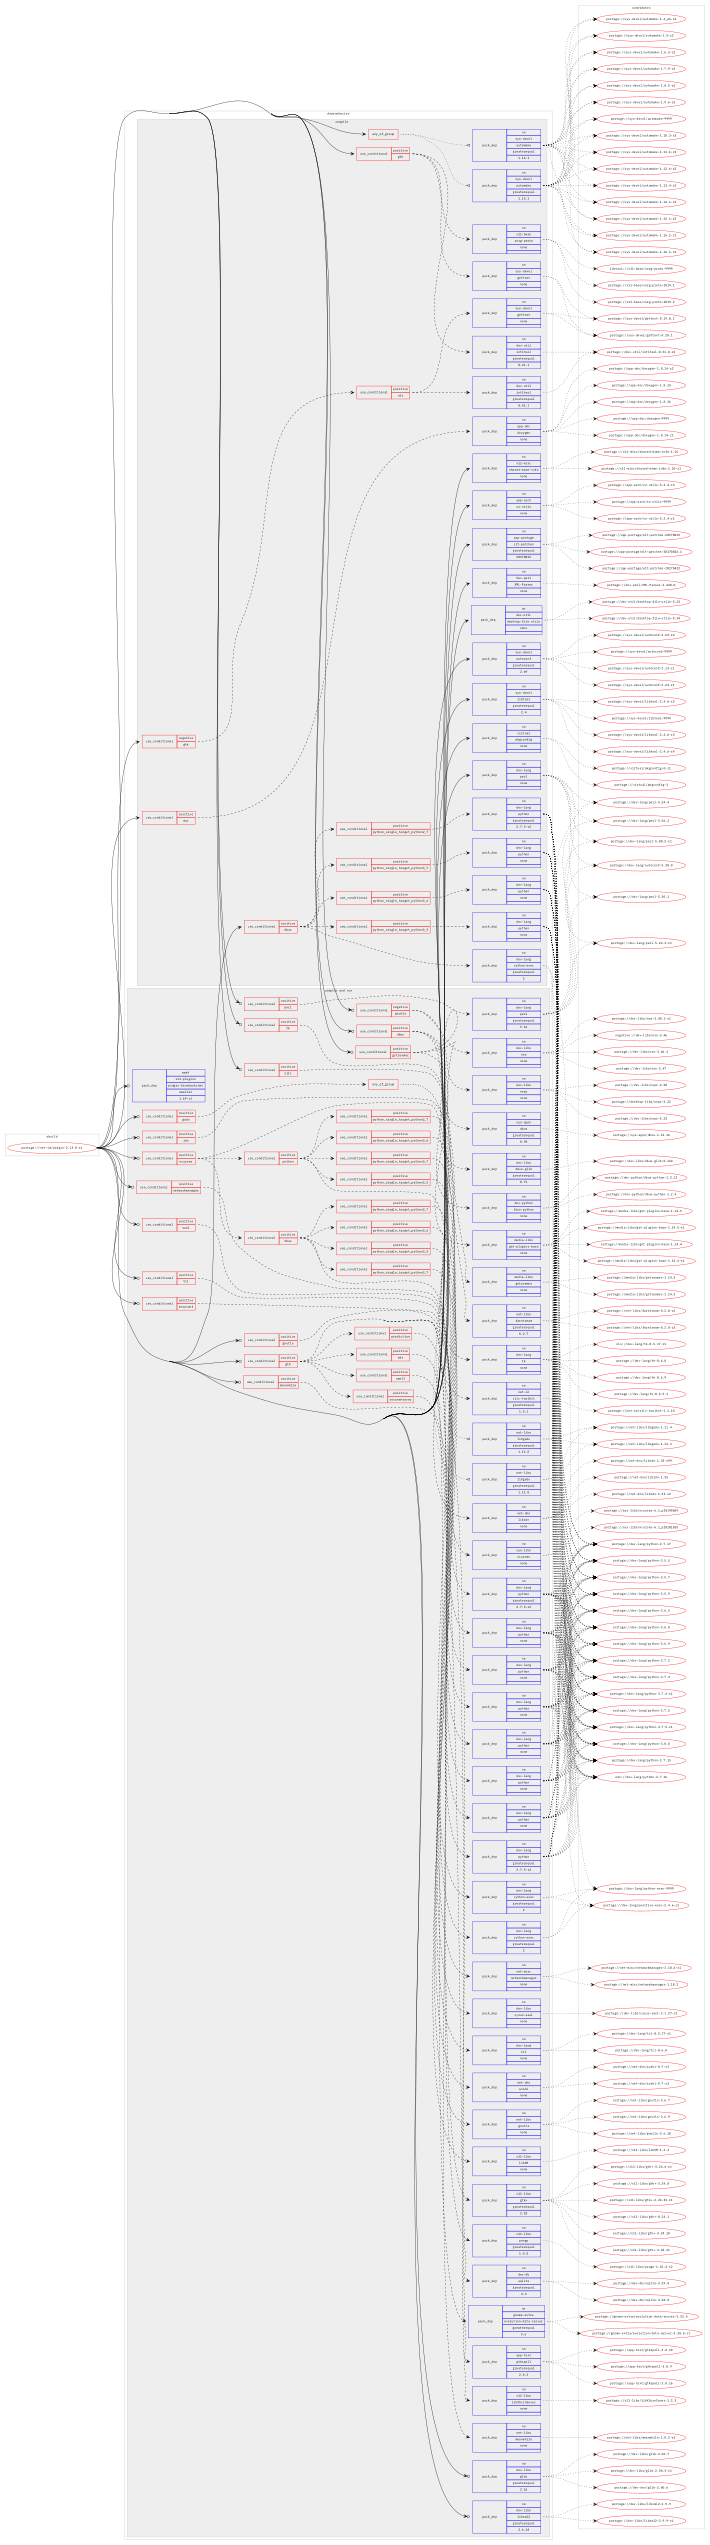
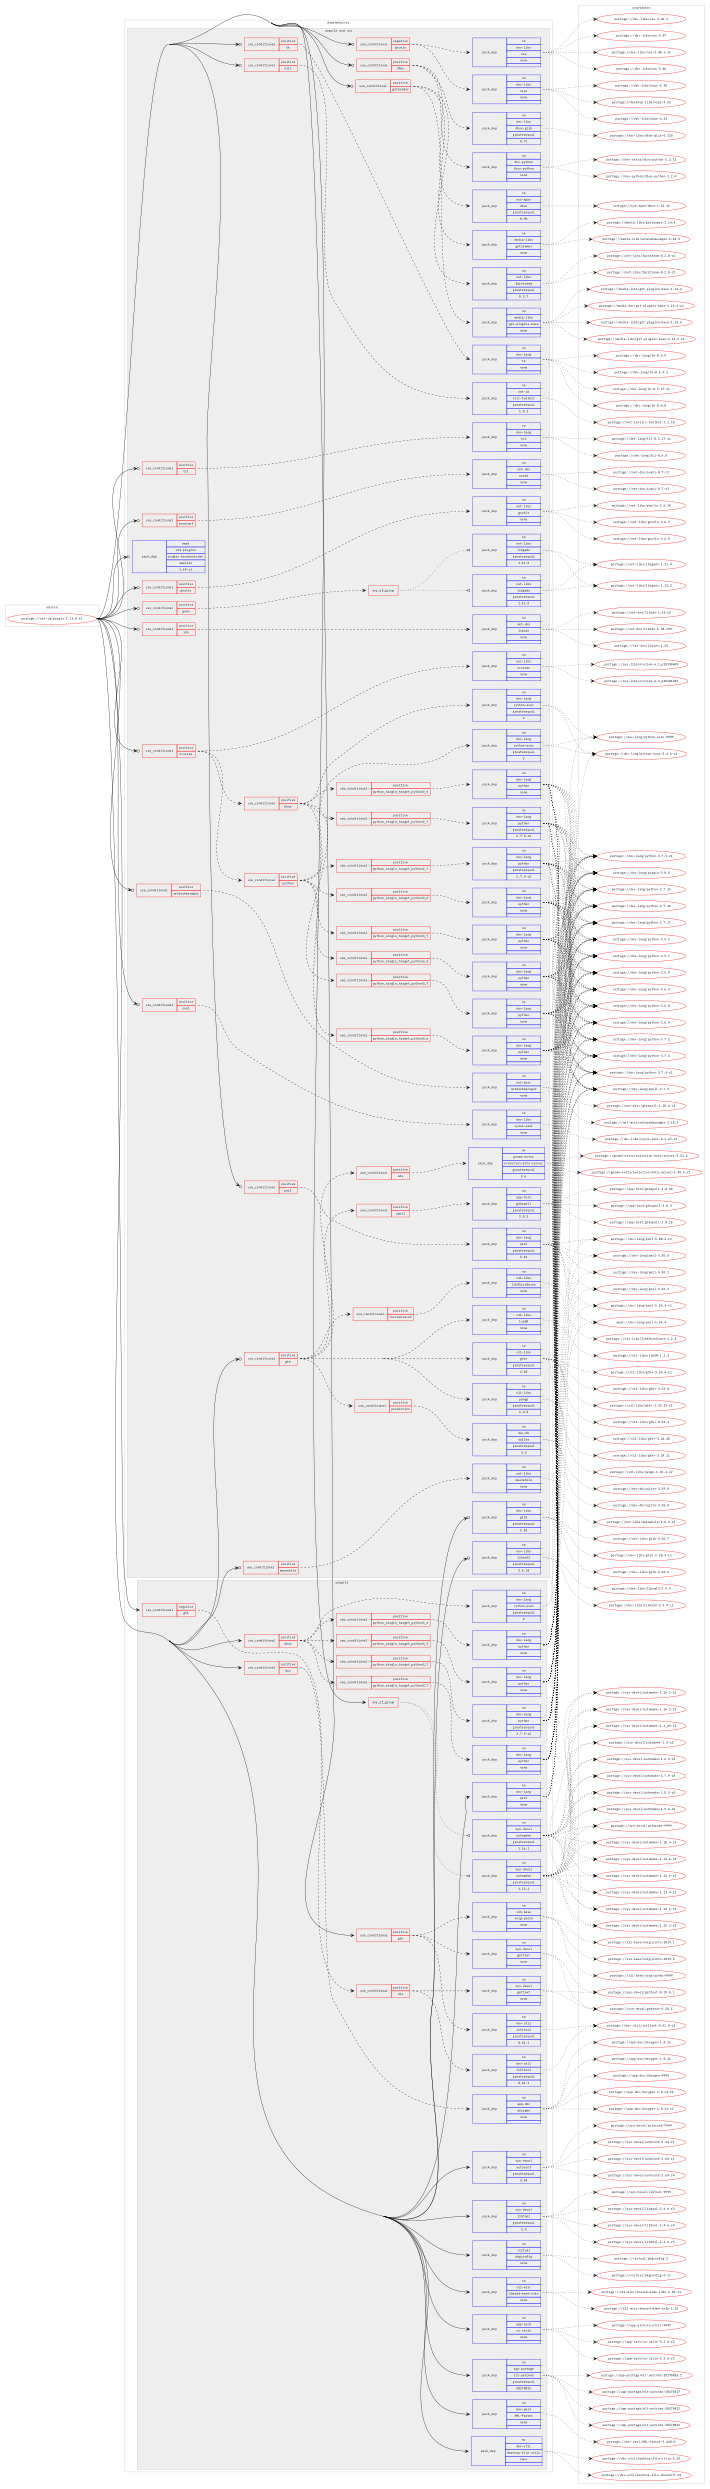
(641, 269) -> (641, 1976)
(641, 602) -> (641, 2475)
(641, 803) -> (641, 1322)
(641, 865) -> (641, 1256)
(641, 1035) -> (641, 69)
(641, 1178) -> (641, 160)
(641, 1261) -> (641, 306)
(641, 1294) -> (641, 239)
(641, 1344) -> (641, 389)
(641, 1711) -> (641, 1089)
(641, 1744) -> (641, 873)
(641, 1777) -> (641, 906)
(641, 1906) -> (641, 754)
(641, 1968) -> (641, 1106)
none -> (641, 2392)
(641, 2488) -> (641, 1572)
